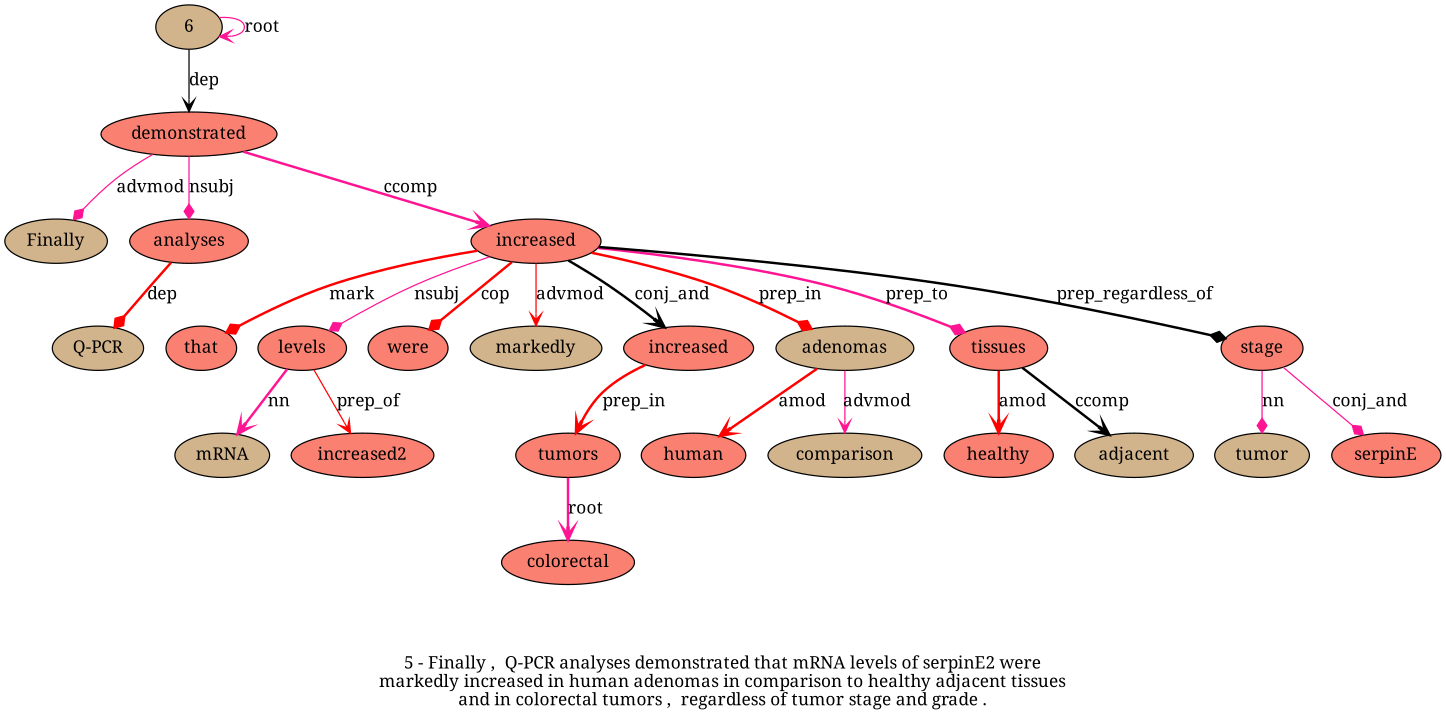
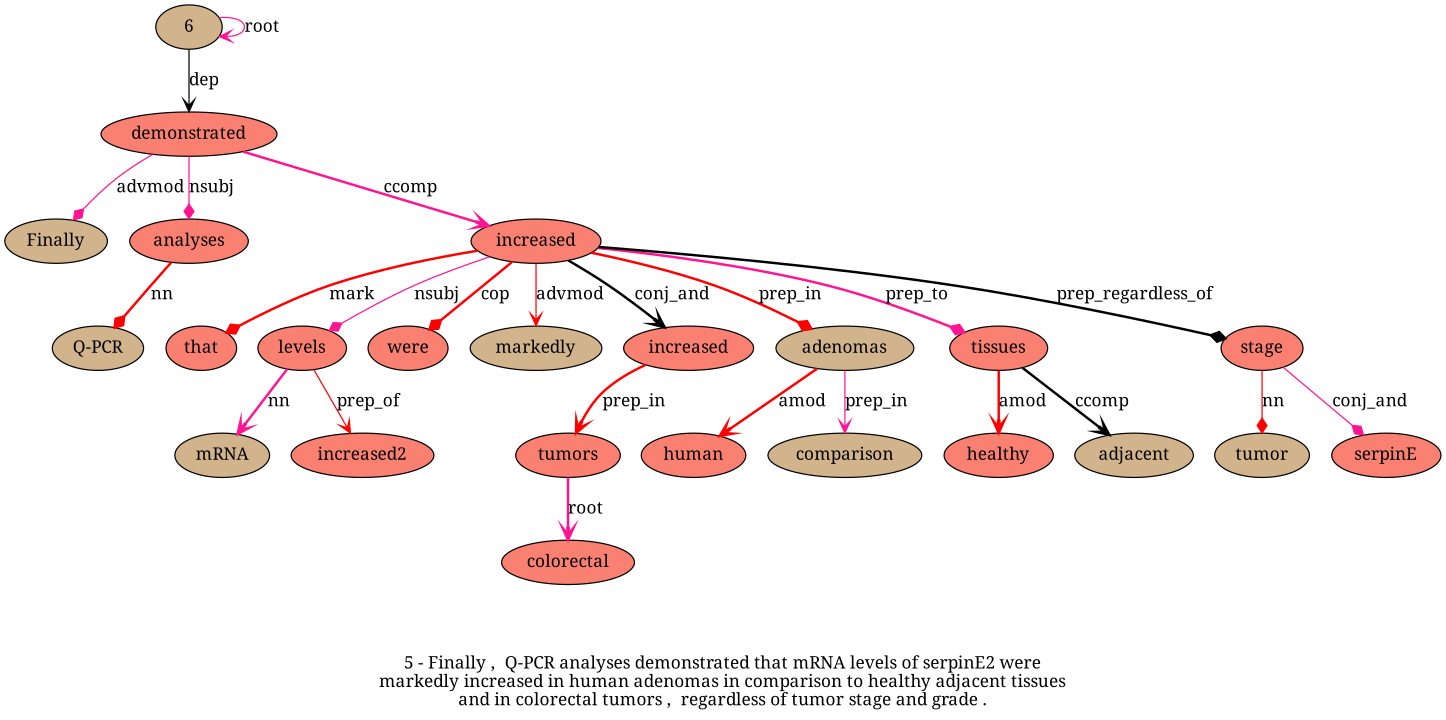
(163, 295) -> (163, 295)
(1262, 394) -> (1262, 394)
(877, 402) -> (877, 402)
